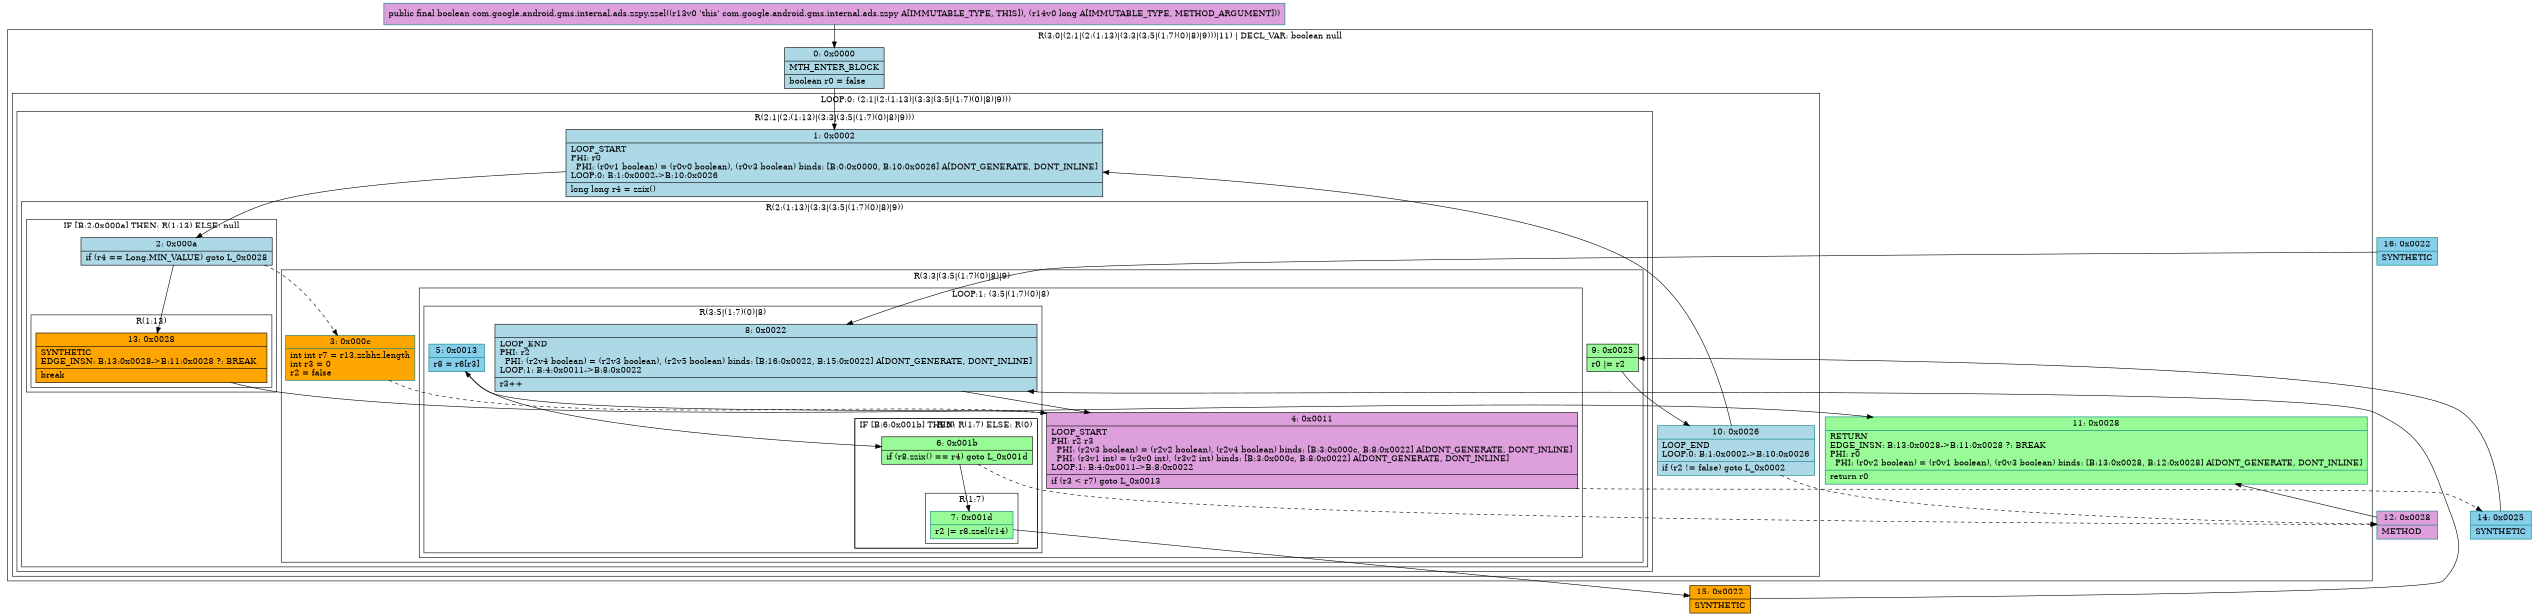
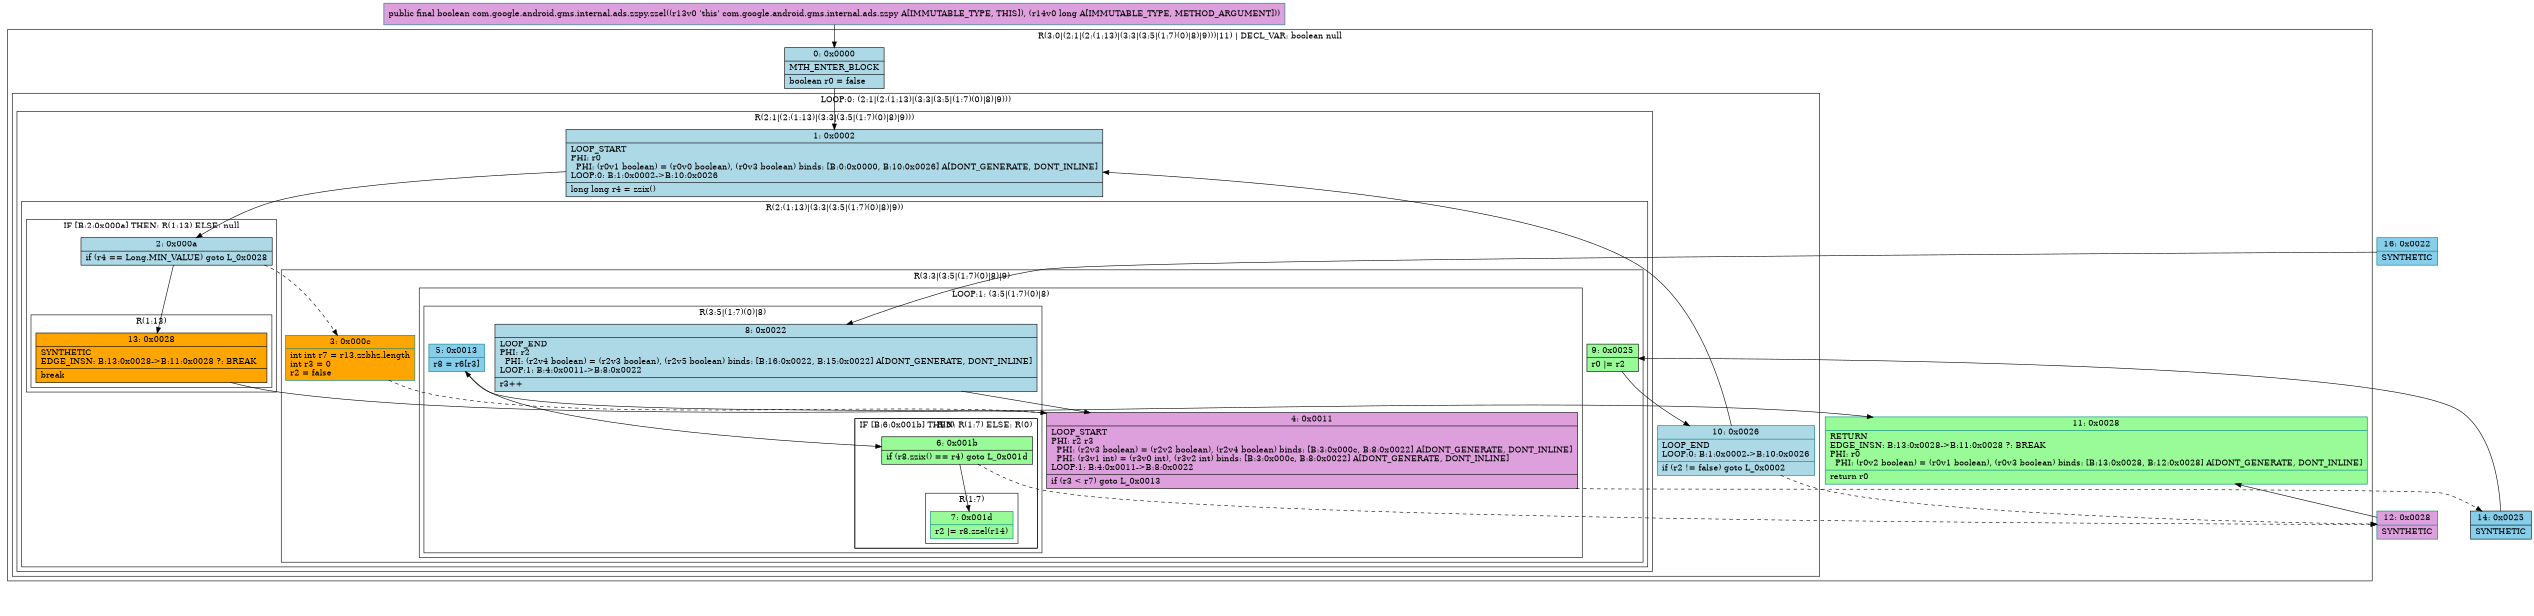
(2501, 525) -> (2501, 525)
(2402, 532) -> (2407, 532)
(1720, 599) -> none
